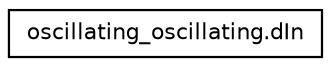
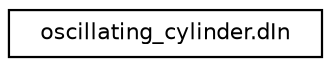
(165, 34) -> (165, 34)
